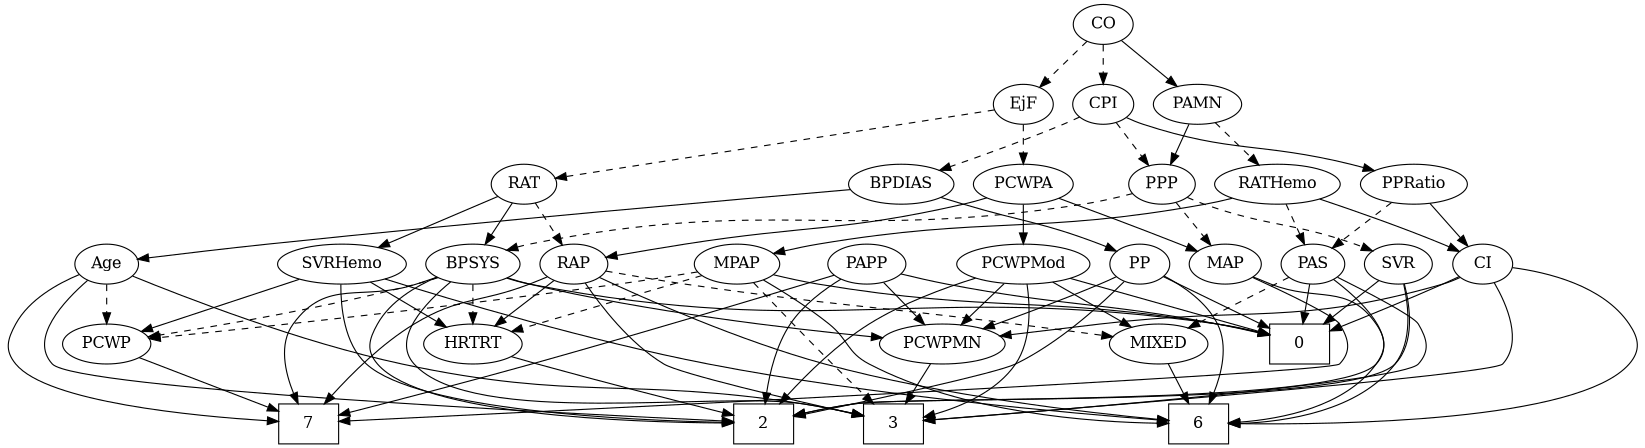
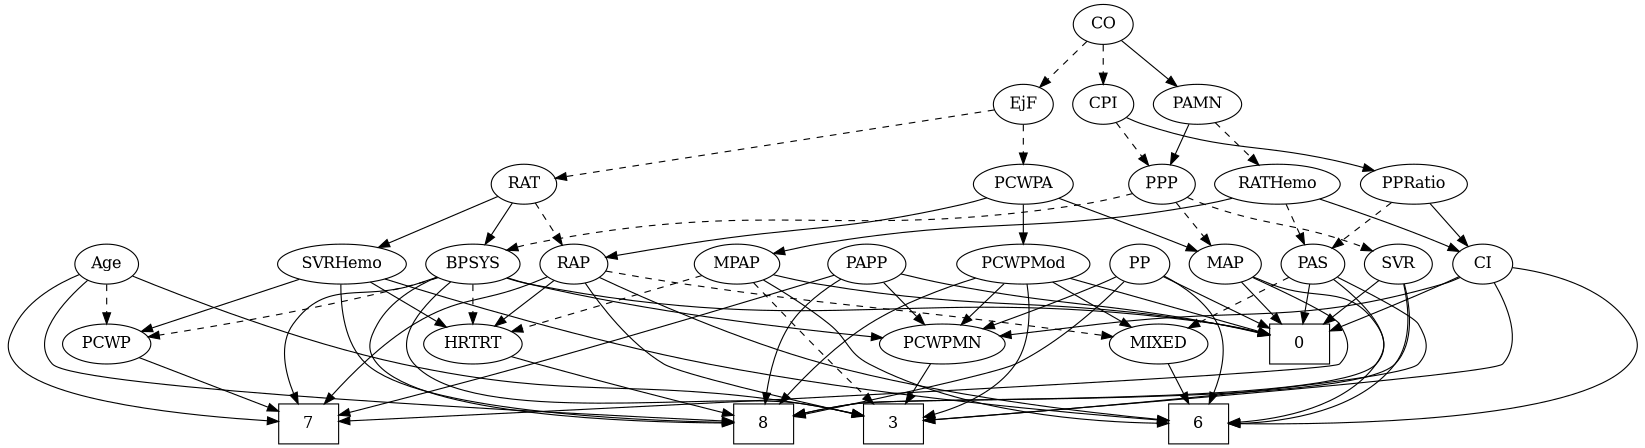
(901, 184) -> none
none -> (1259, 301)
(402, 311) -> none
(764, 424) -> (764, 424)
